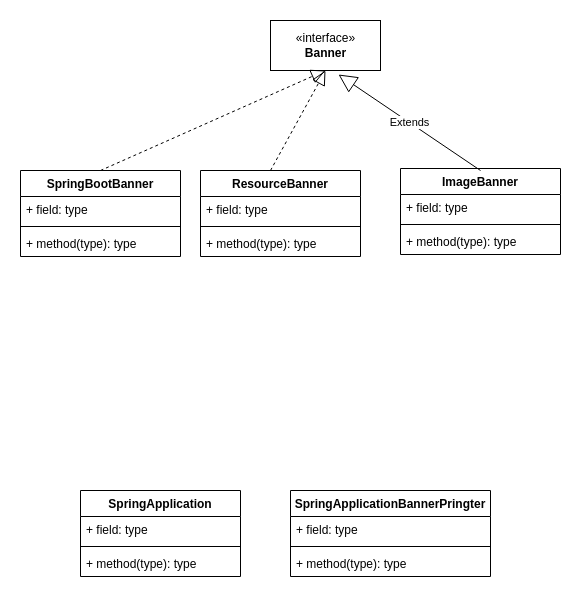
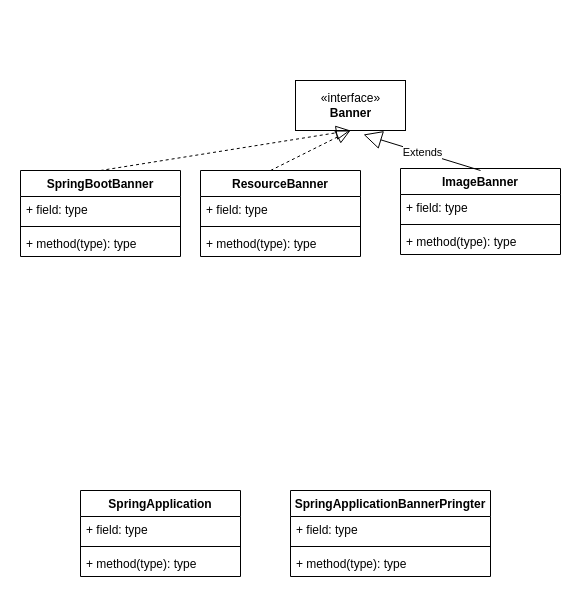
(326, 46) -> (351, 106)
